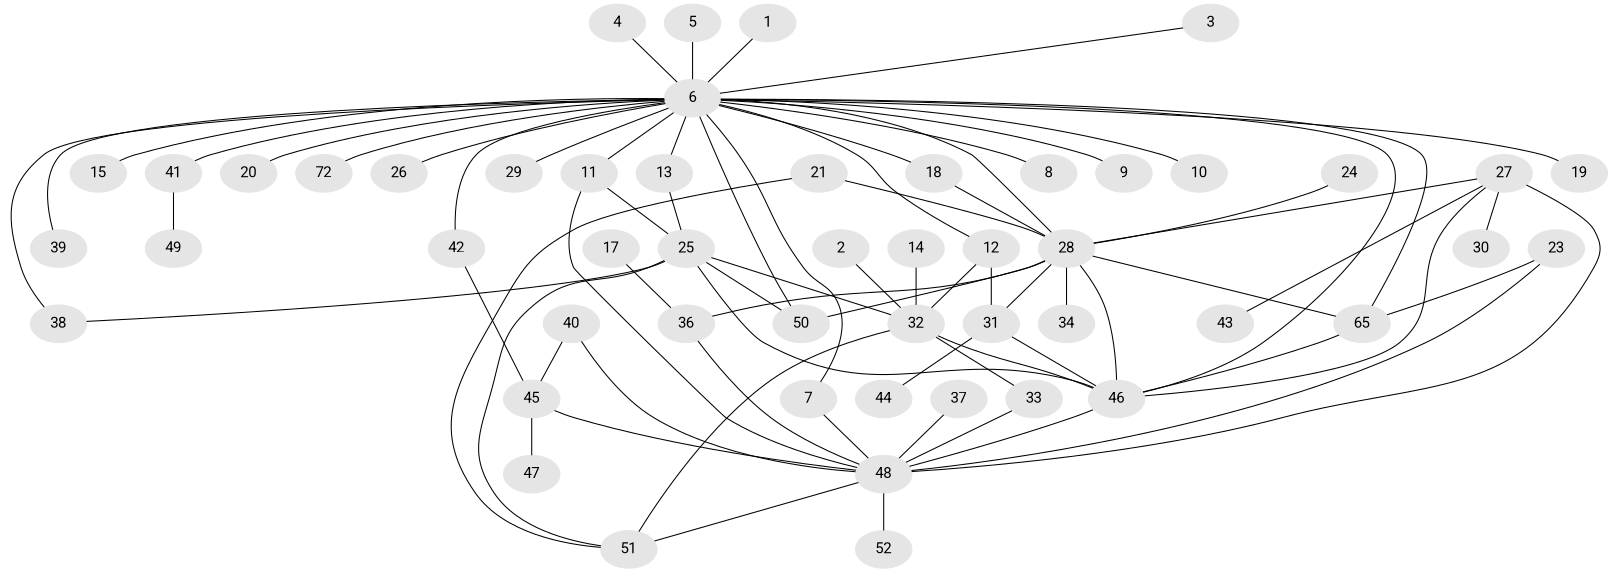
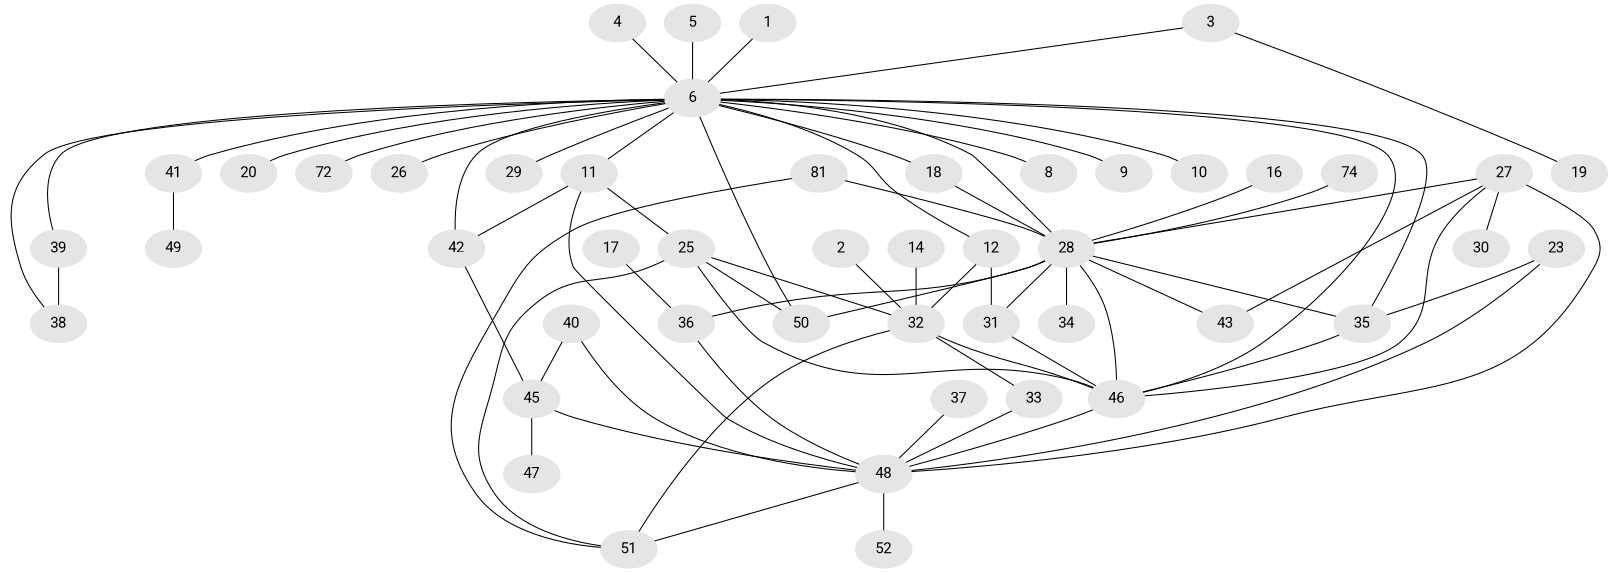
(1141, 114) -> (1397, 95)
(98, 173) -> none
(664, 173) -> none
(819, 173) -> (819, 173)
none -> (1274, 173)
(1350, 173) -> (1350, 173)
none -> (523, 211)
none -> (1146, 286)
(377, 303) -> (59, 286)
(1362, 324) -> (1362, 324)
(809, 399) -> none
(884, 399) -> none
